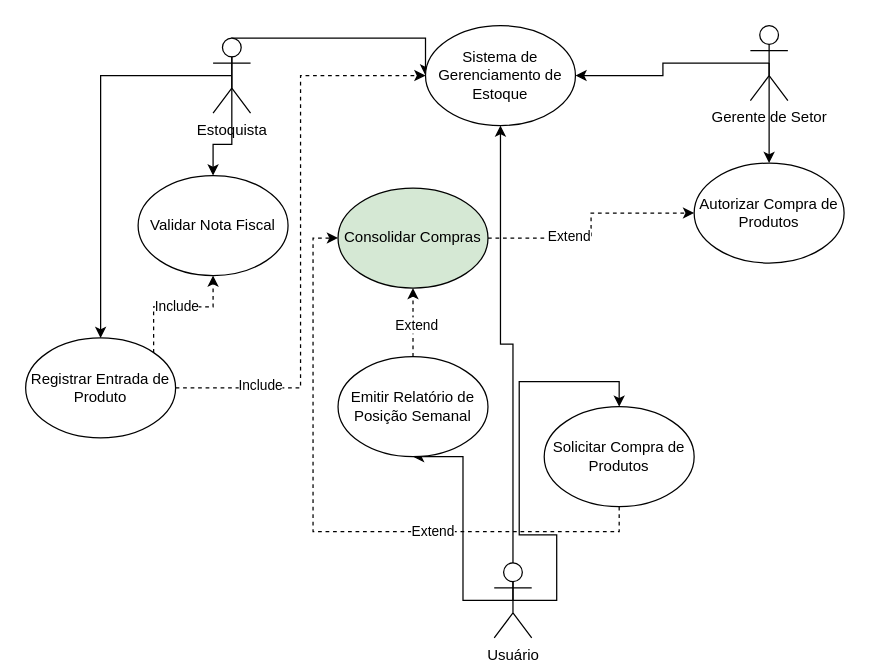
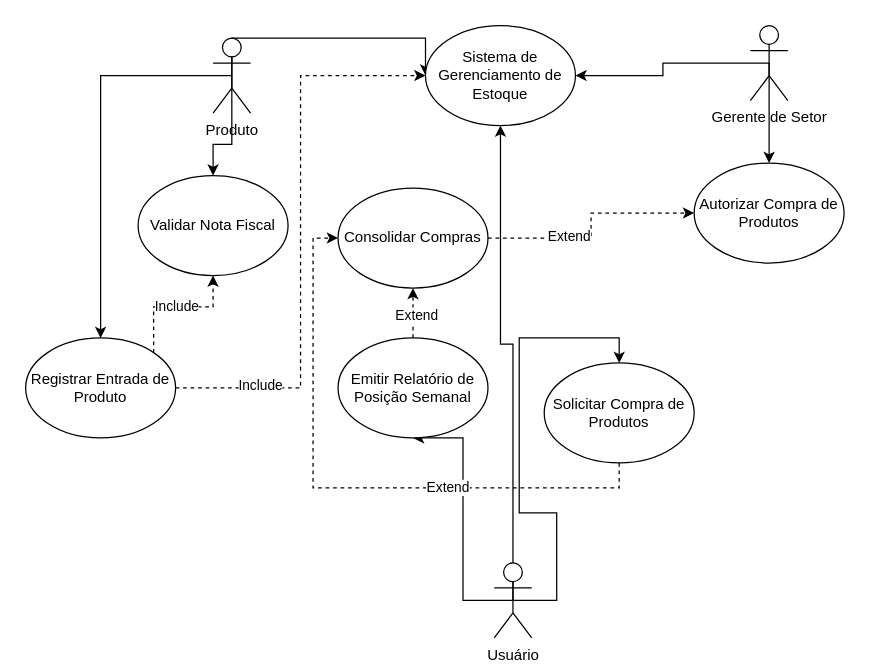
(233, 131) -> (233, 131)
(413, 238) -> (413, 238)
(413, 407) -> (413, 388)
(619, 457) -> (619, 413)
